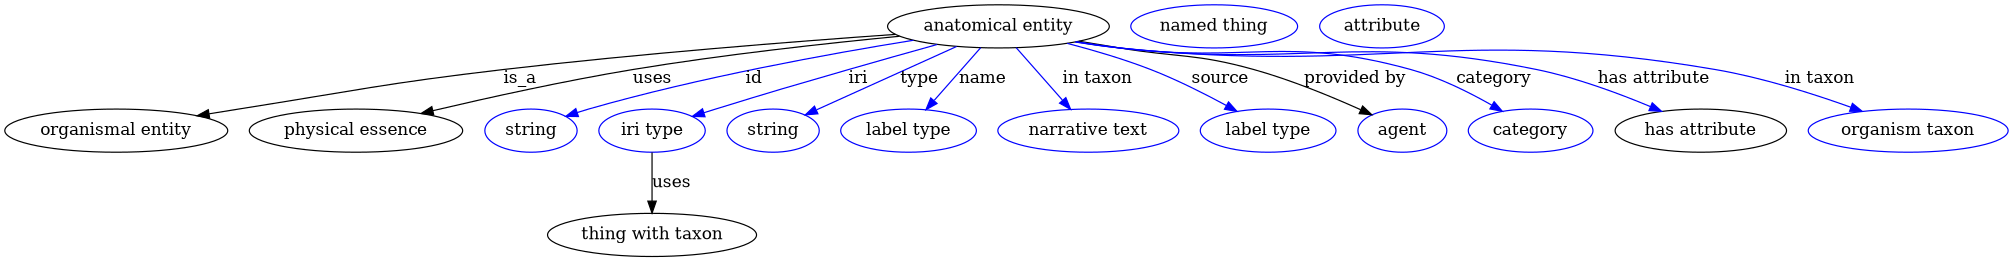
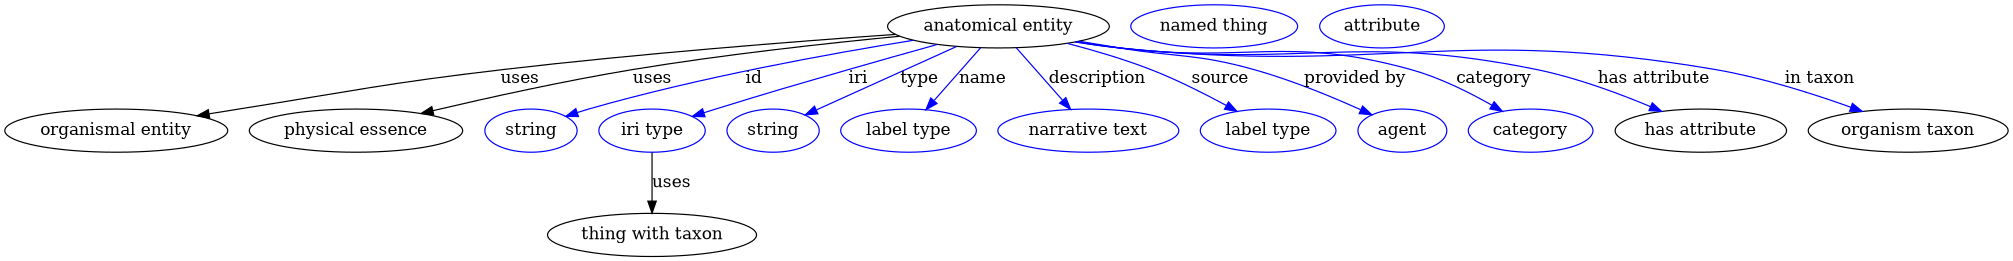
(1230, 64) -> (1230, 64)
(520, 79) -> (520, 79)
(1097, 79) -> (1097, 79)
(1908, 131) -> (1908, 131)
